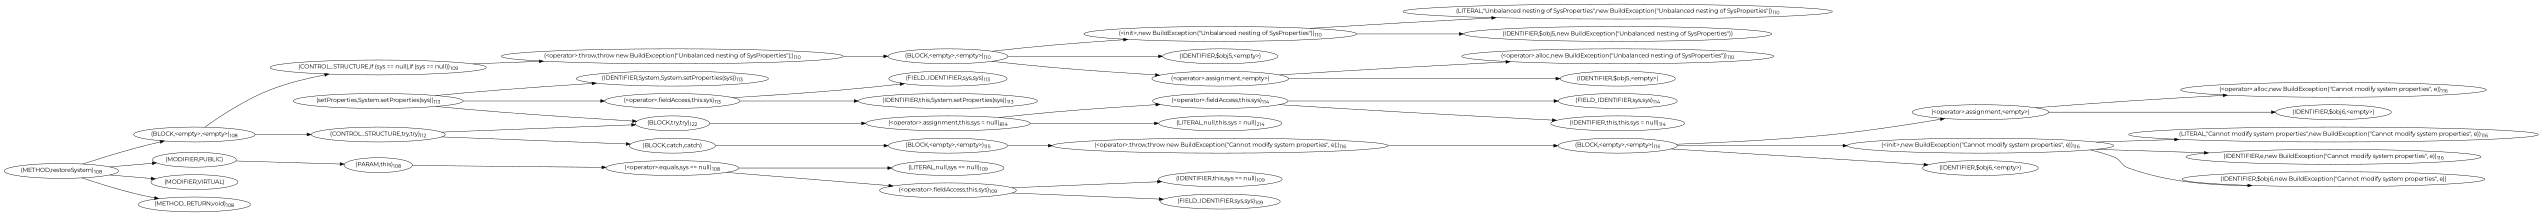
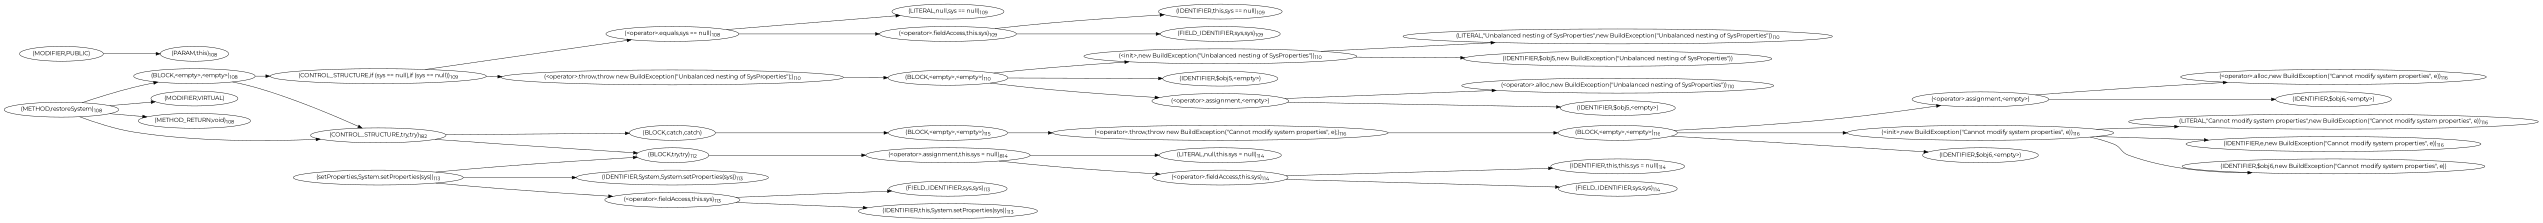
(694, 123) -> (694, 155)
(1260, 123) -> (1260, 155)
(423, 134) -> (423, 135)
(131, 165) -> (197, 139)
(507, 166) -> (526, 55)
